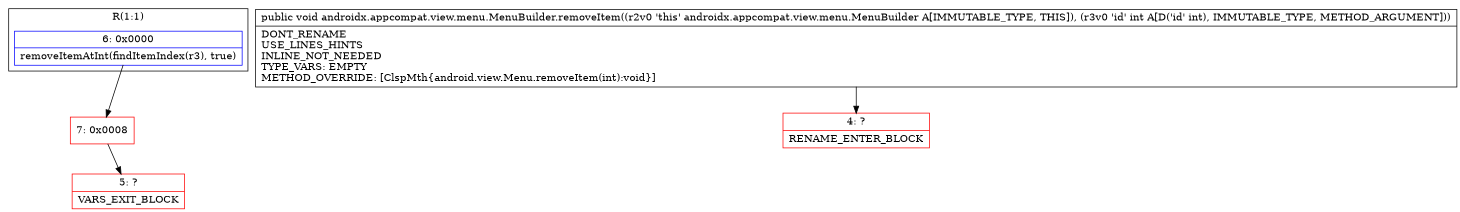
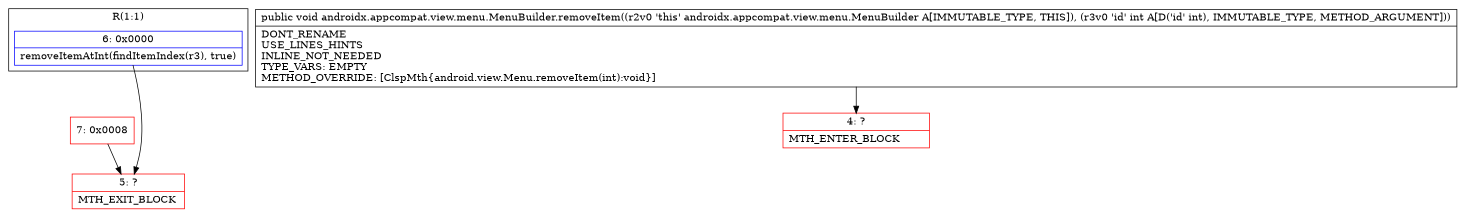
(116, 88) -> (141, 116)
(856, 139) -> (845, 139)
(128, 200) -> (127, 200)
